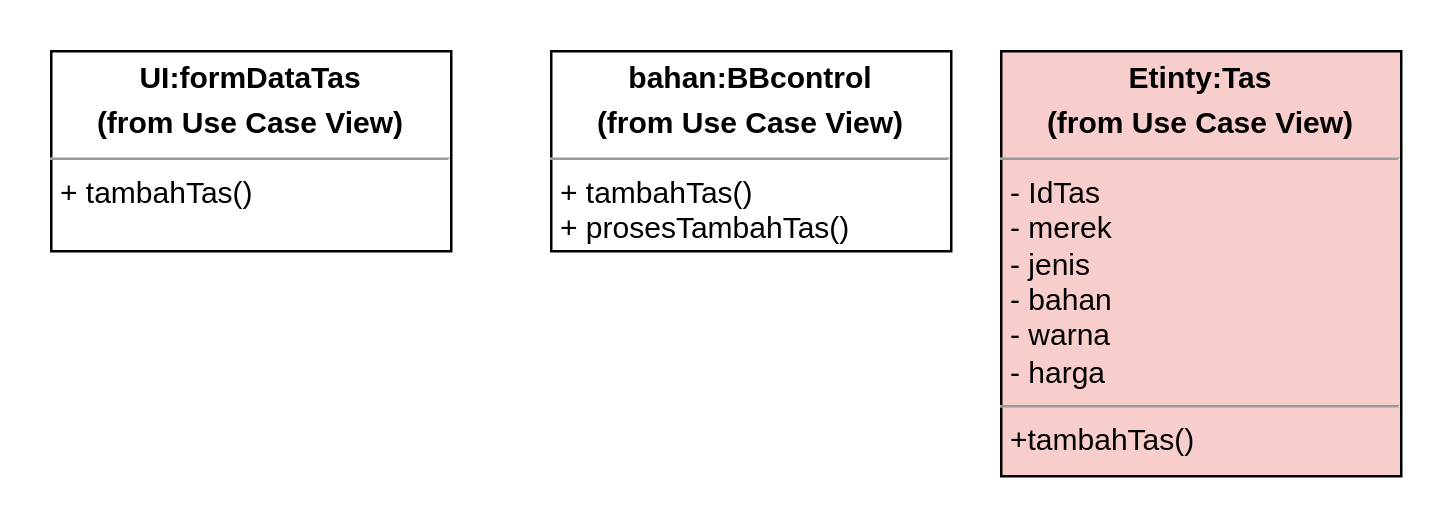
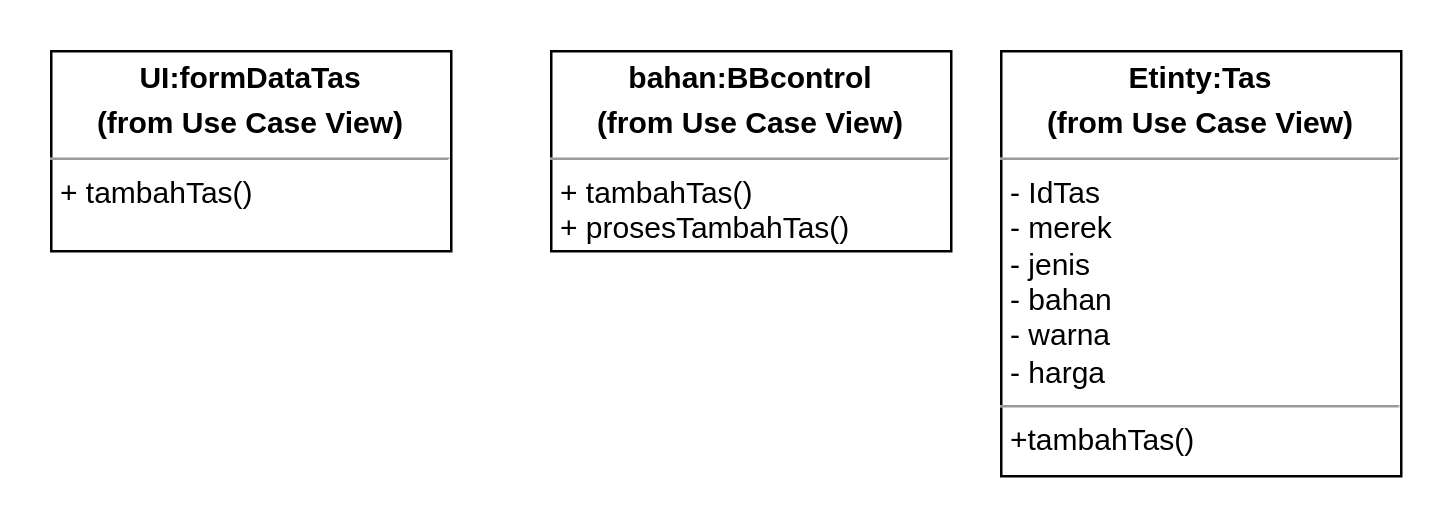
(1201, 264) -> (1201, 264)
